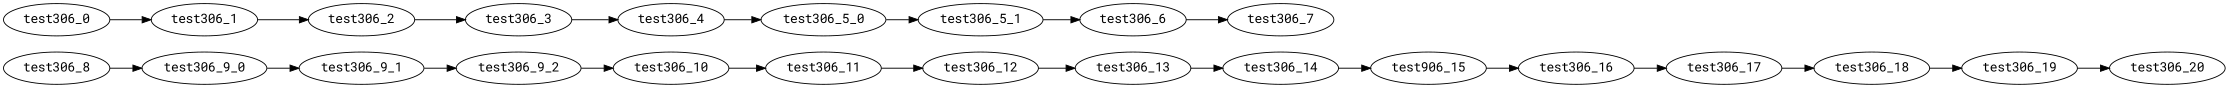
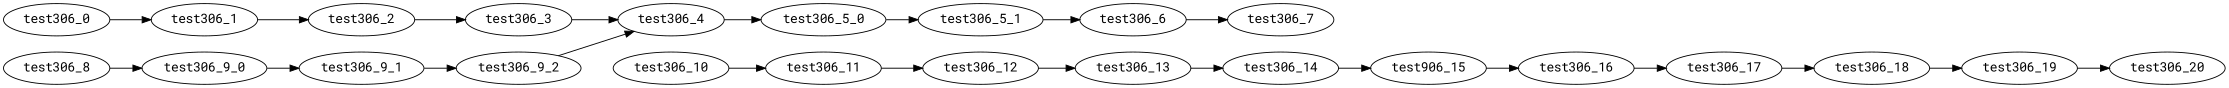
(593, 68) -> (592, 45)
